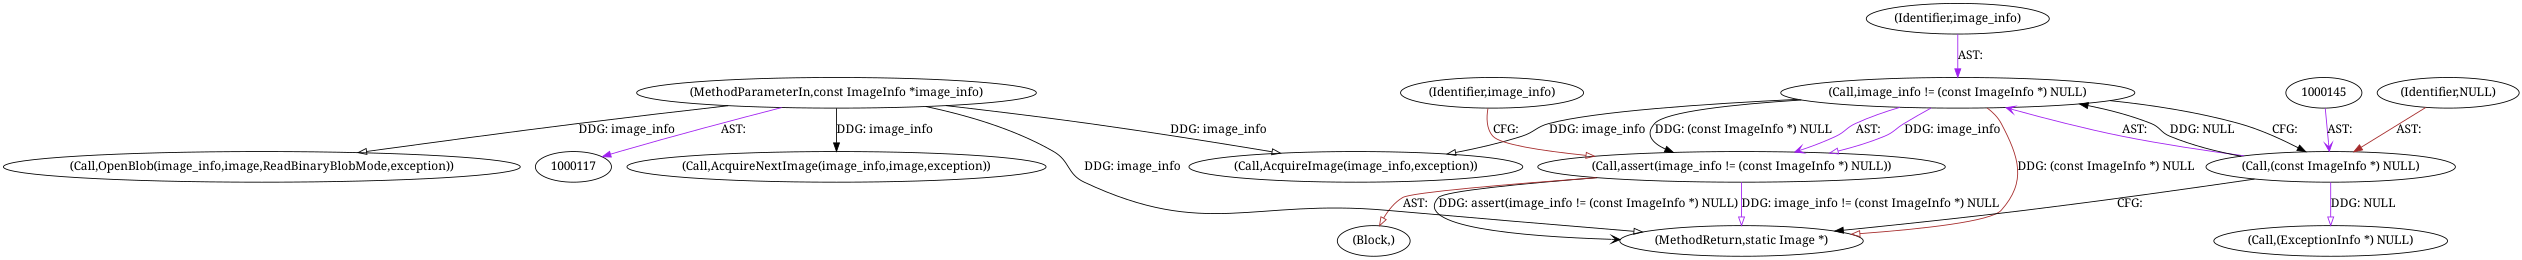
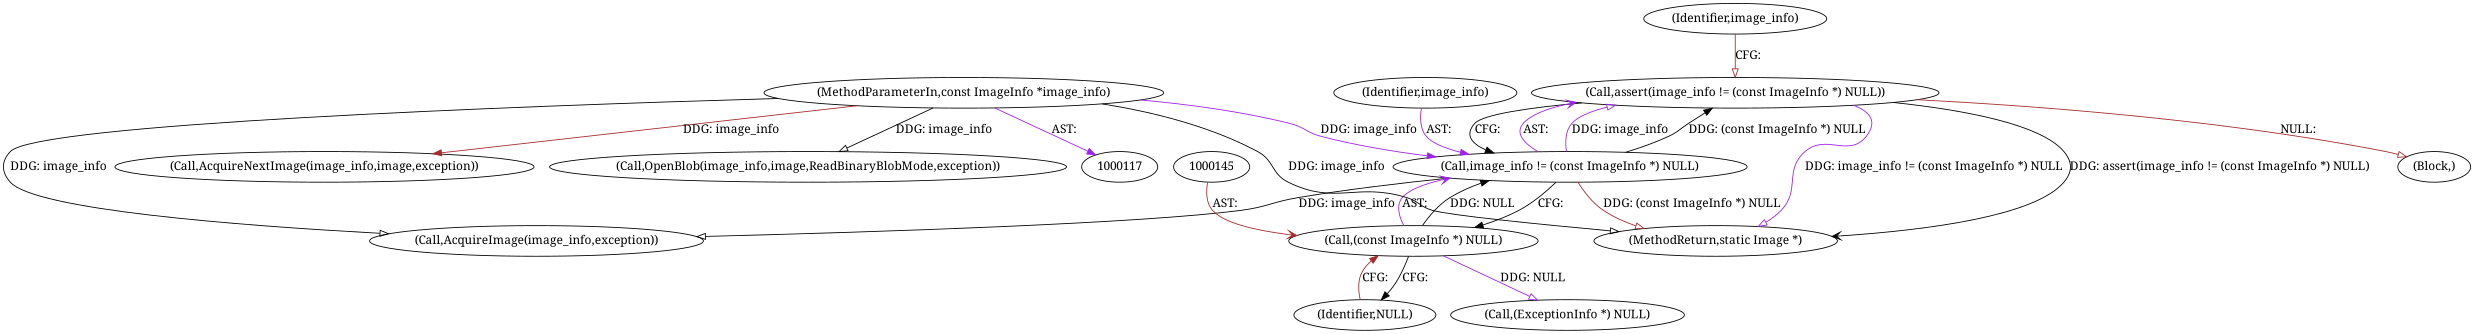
none -> (1510, 112)
none -> (1285, 122)
(837, 126) -> (649, 129)
(2327, 126) -> (1235, 223)
(2411, 130) -> (1377, 278)
(1417, 204) -> (2300, 130)
(2049, 207) -> (1400, 276)
